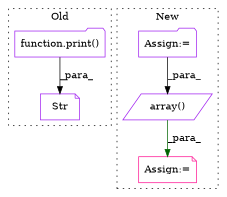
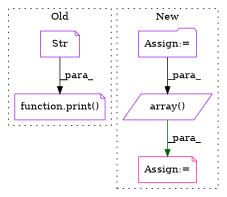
(60, 44) -> (60, 107)
(60, 72) -> (60, 72)
